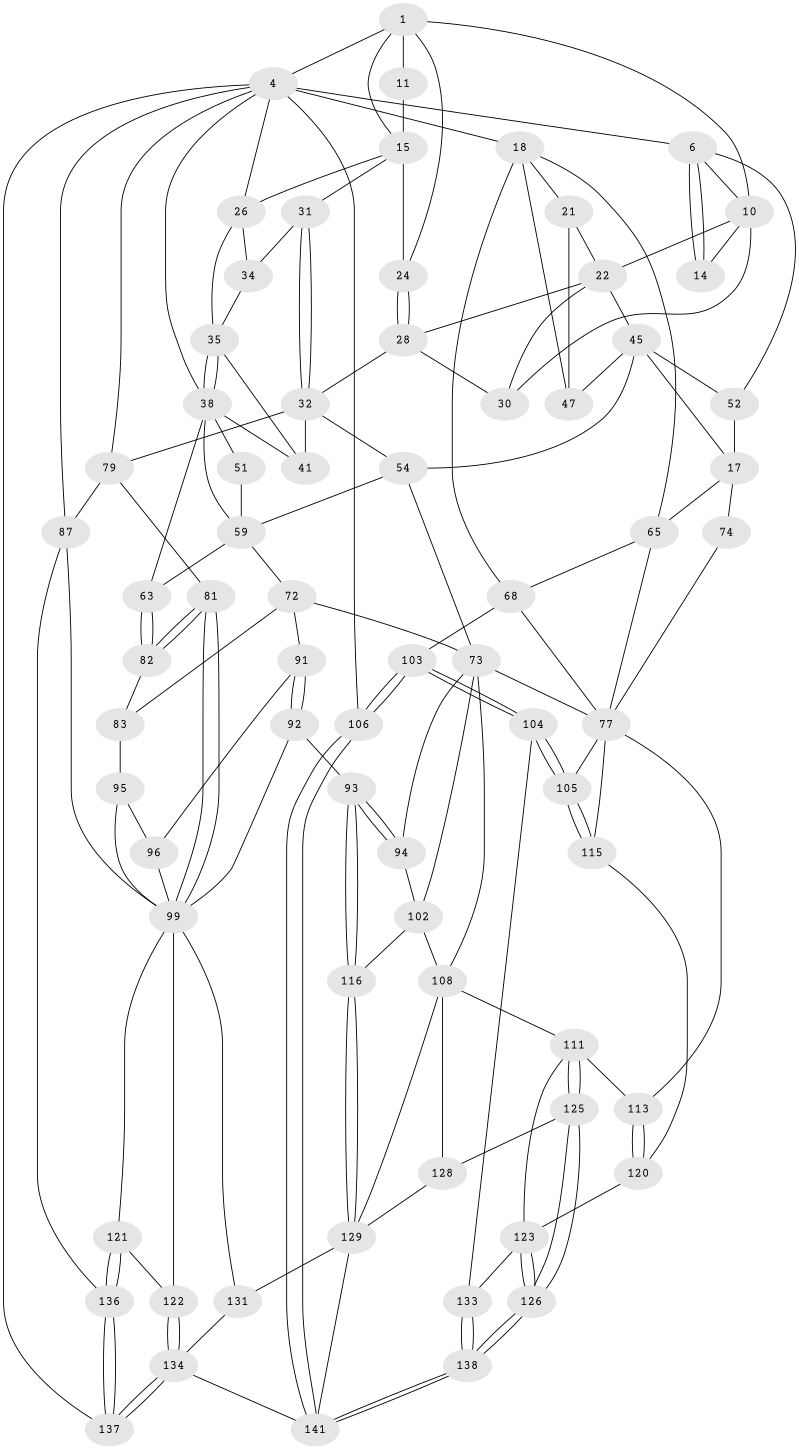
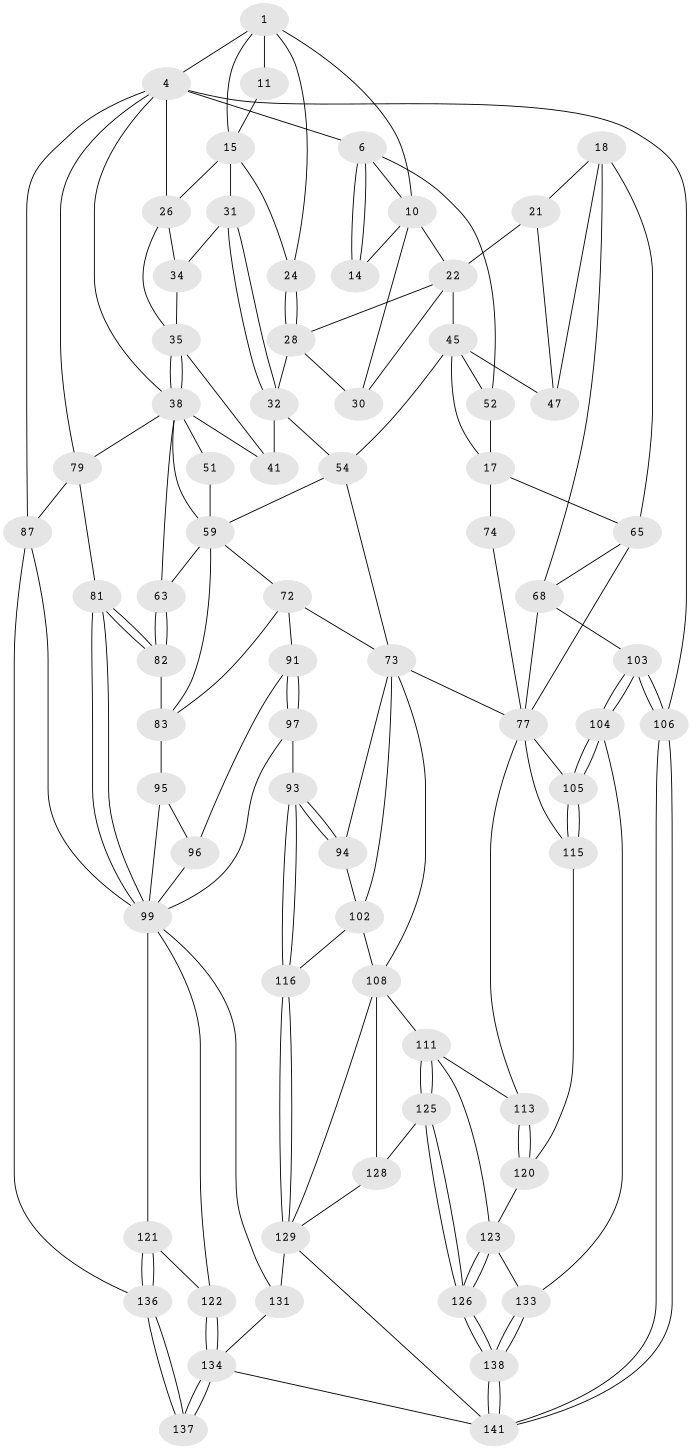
(397, 116) -> none
(211, 435) -> (127, 436)
none -> (204, 633)
(4, 682) -> none
(295, 725) -> (293, 725)
